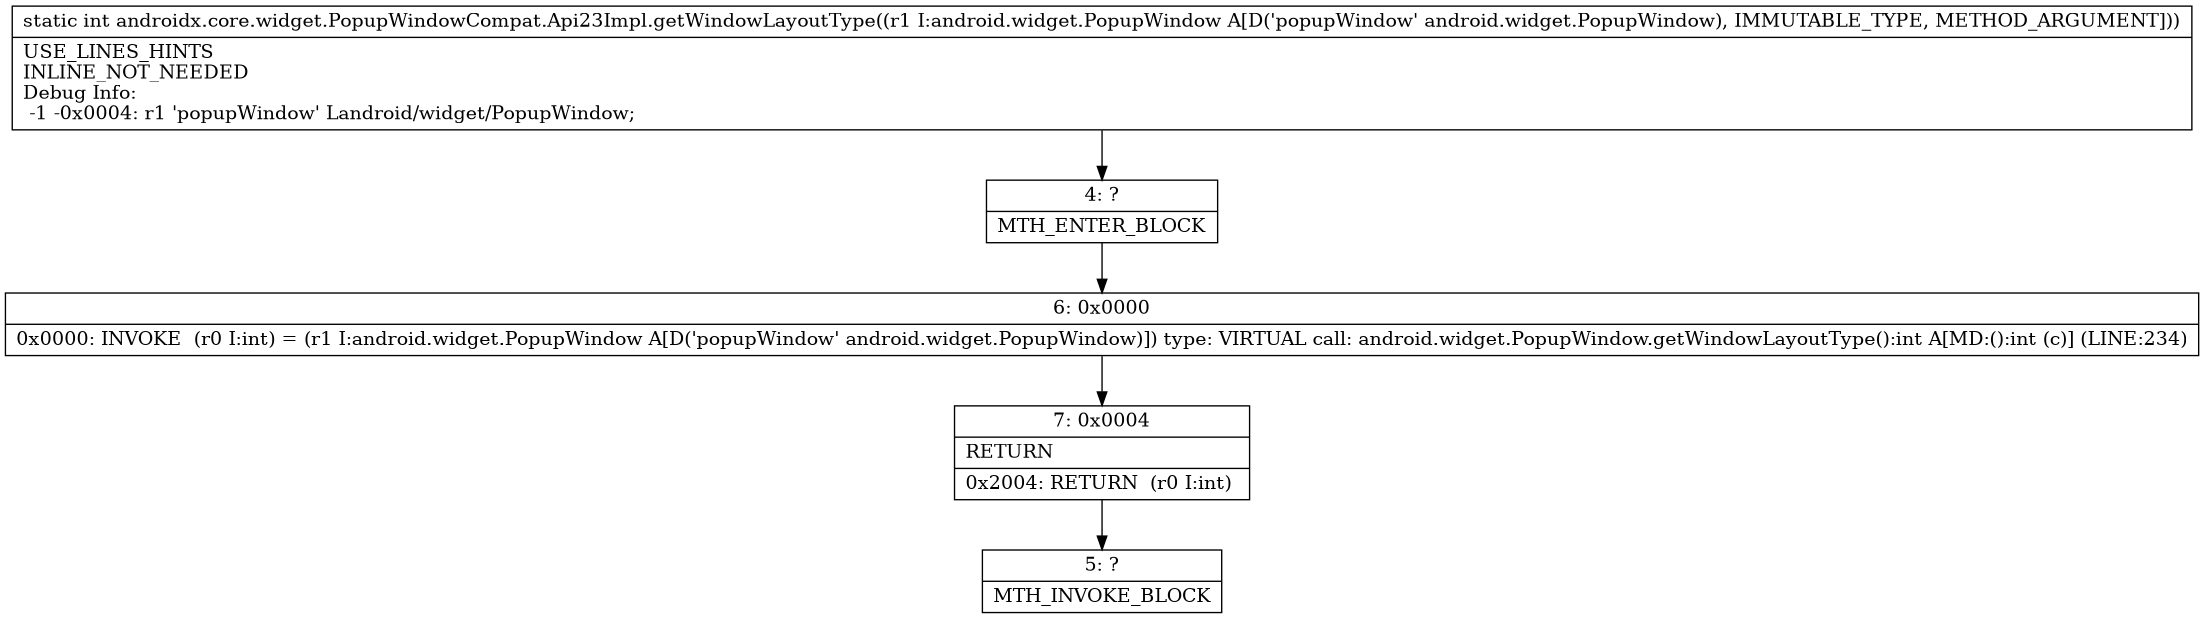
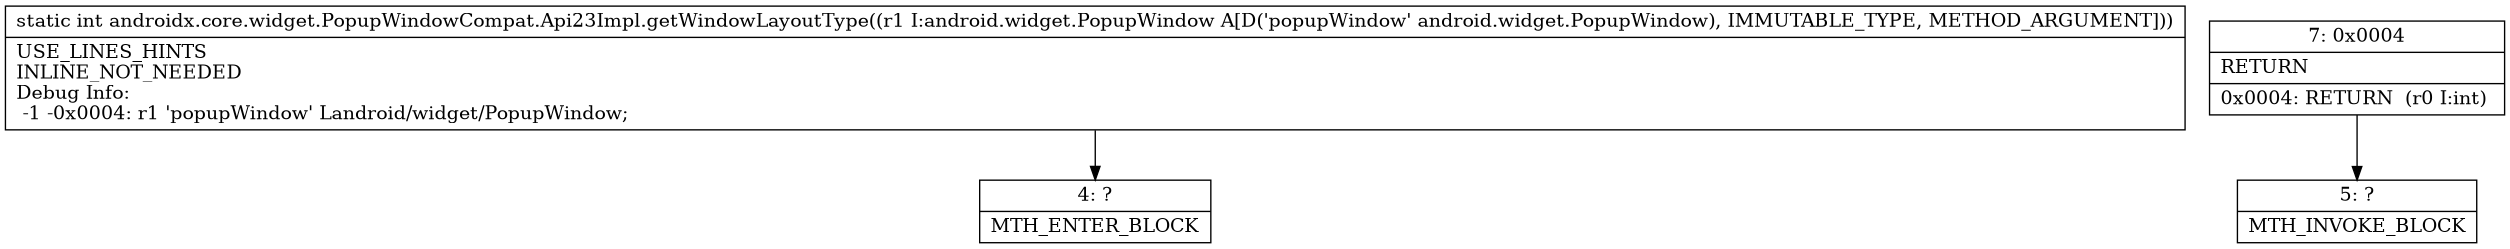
(1102, 324) -> none
(1102, 483) -> (2357, 99)
